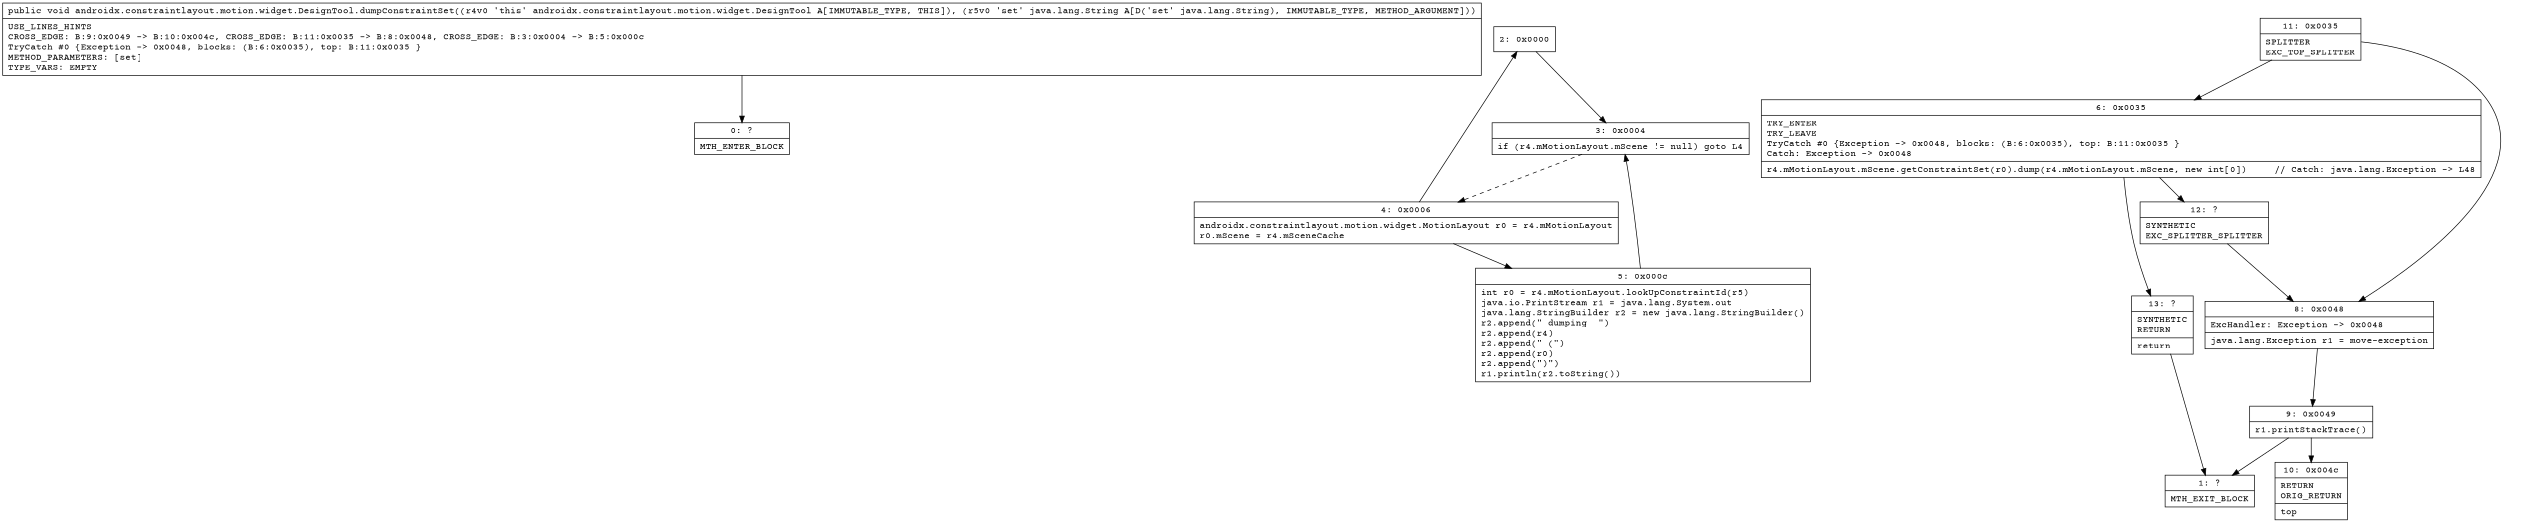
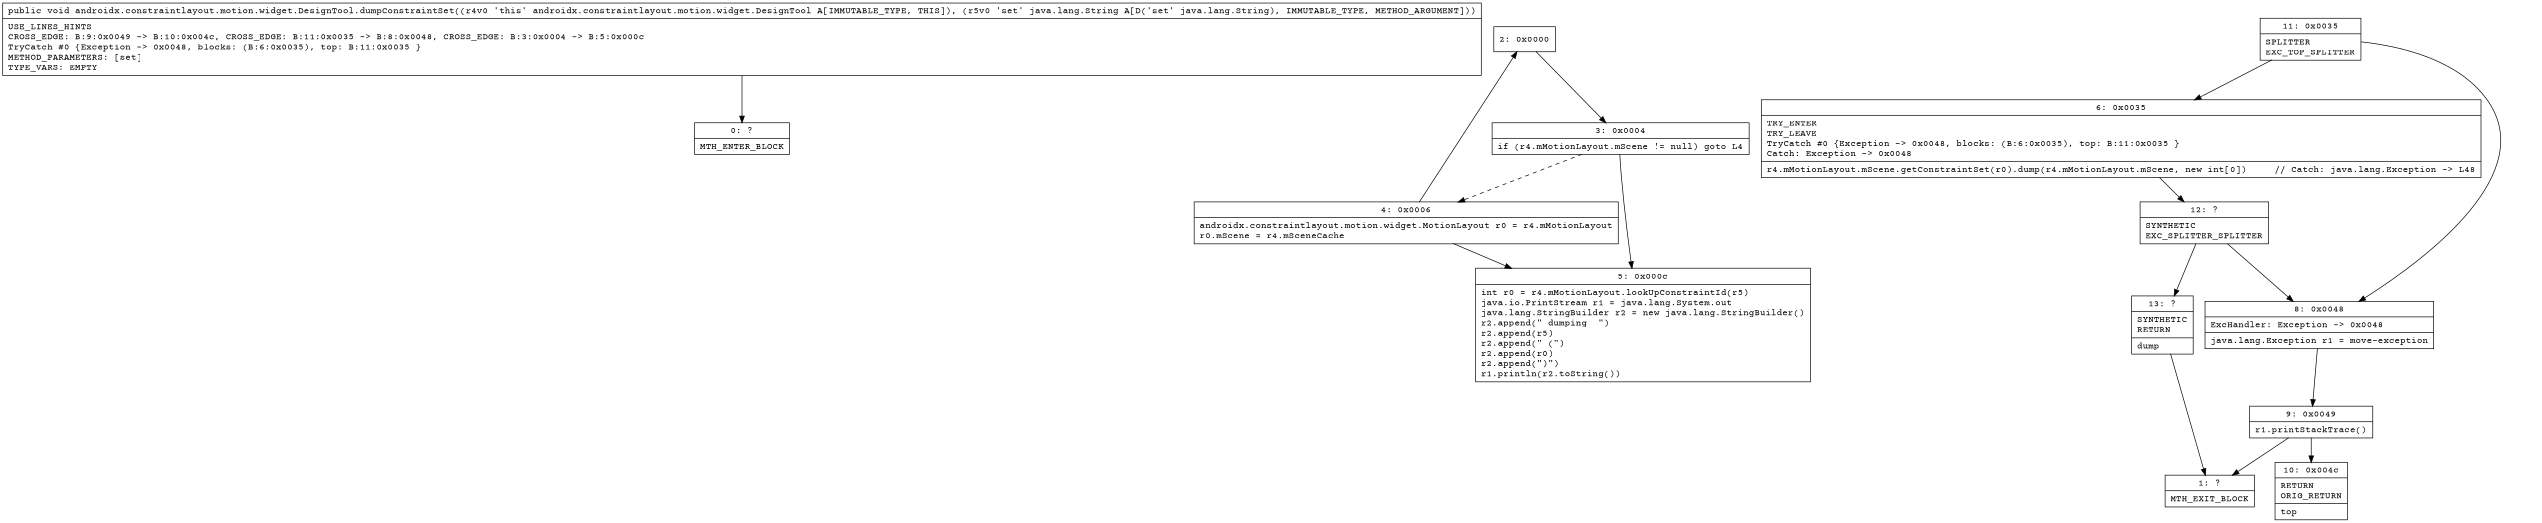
(1634, 215) -> (1625, 208)
(2132, 234) -> (2186, 267)
(1517, 333) -> (1517, 333)
(2154, 346) -> (2149, 346)
